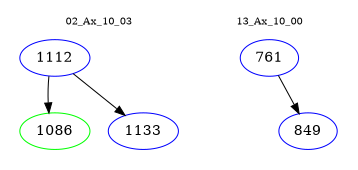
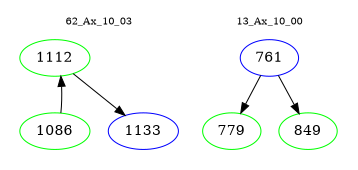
(99, 22) -> (99, 22)
(55, 58) -> (55, 58)
(48, 89) -> (62, 100)
none -> (232, 131)
(308, 131) -> (308, 131)
